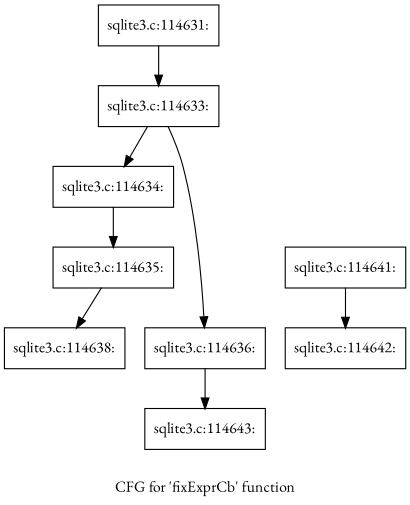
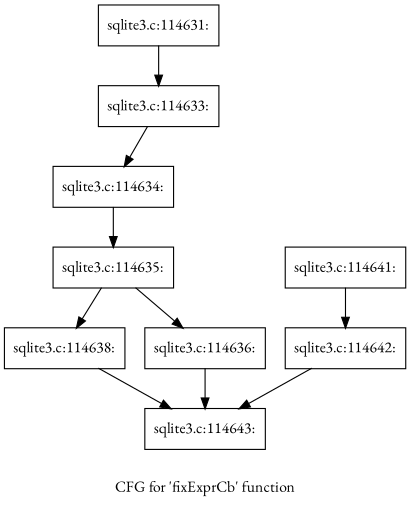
(194, 220) -> (155, 304)
none -> (130, 386)
none -> (280, 386)
